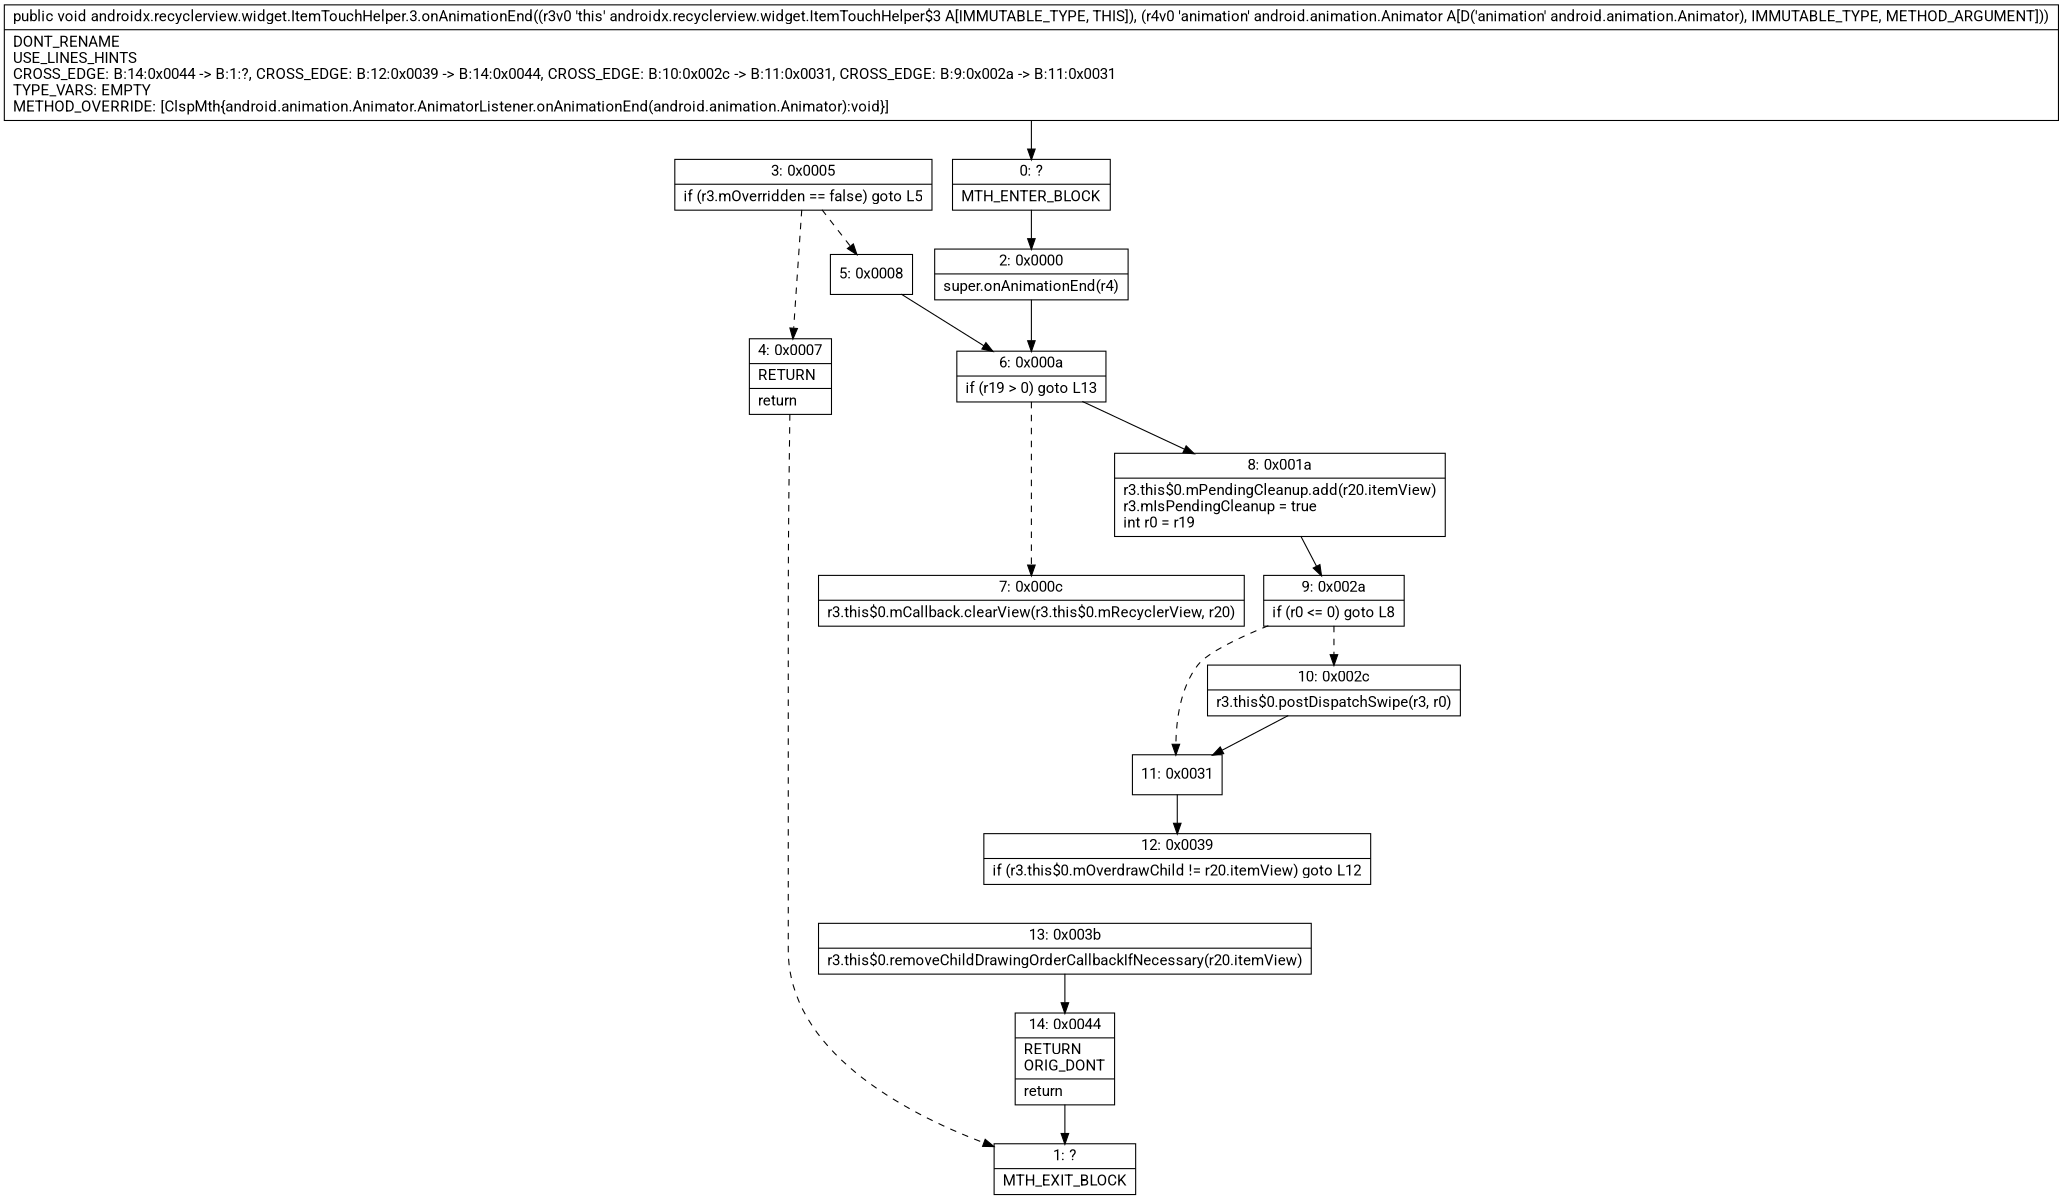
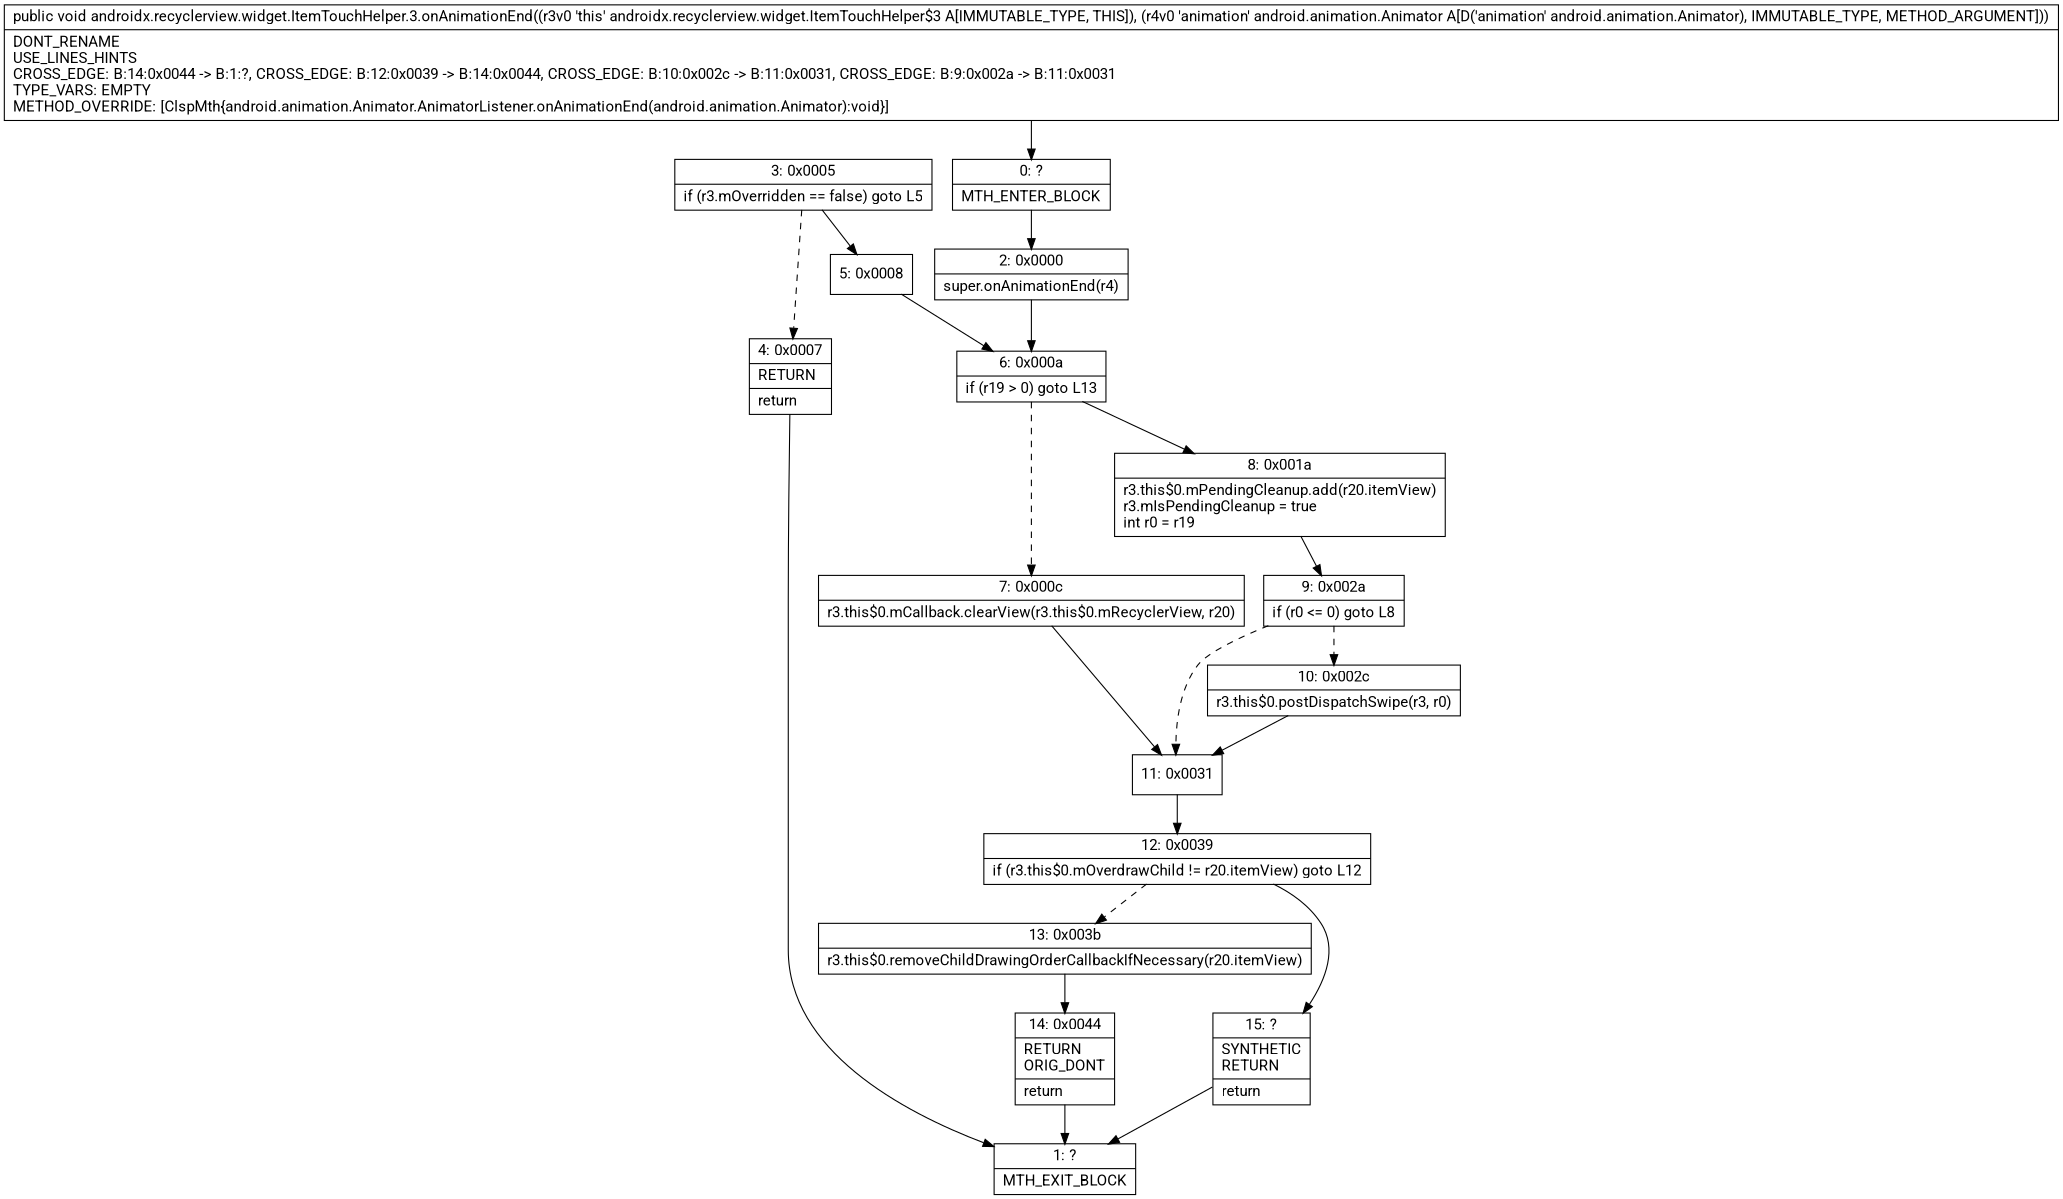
(836, 228) -> (836, 228)
none -> (1103, 686)
(788, 828) -> (788, 828)
none -> (1125, 900)
none -> (1262, 1059)
